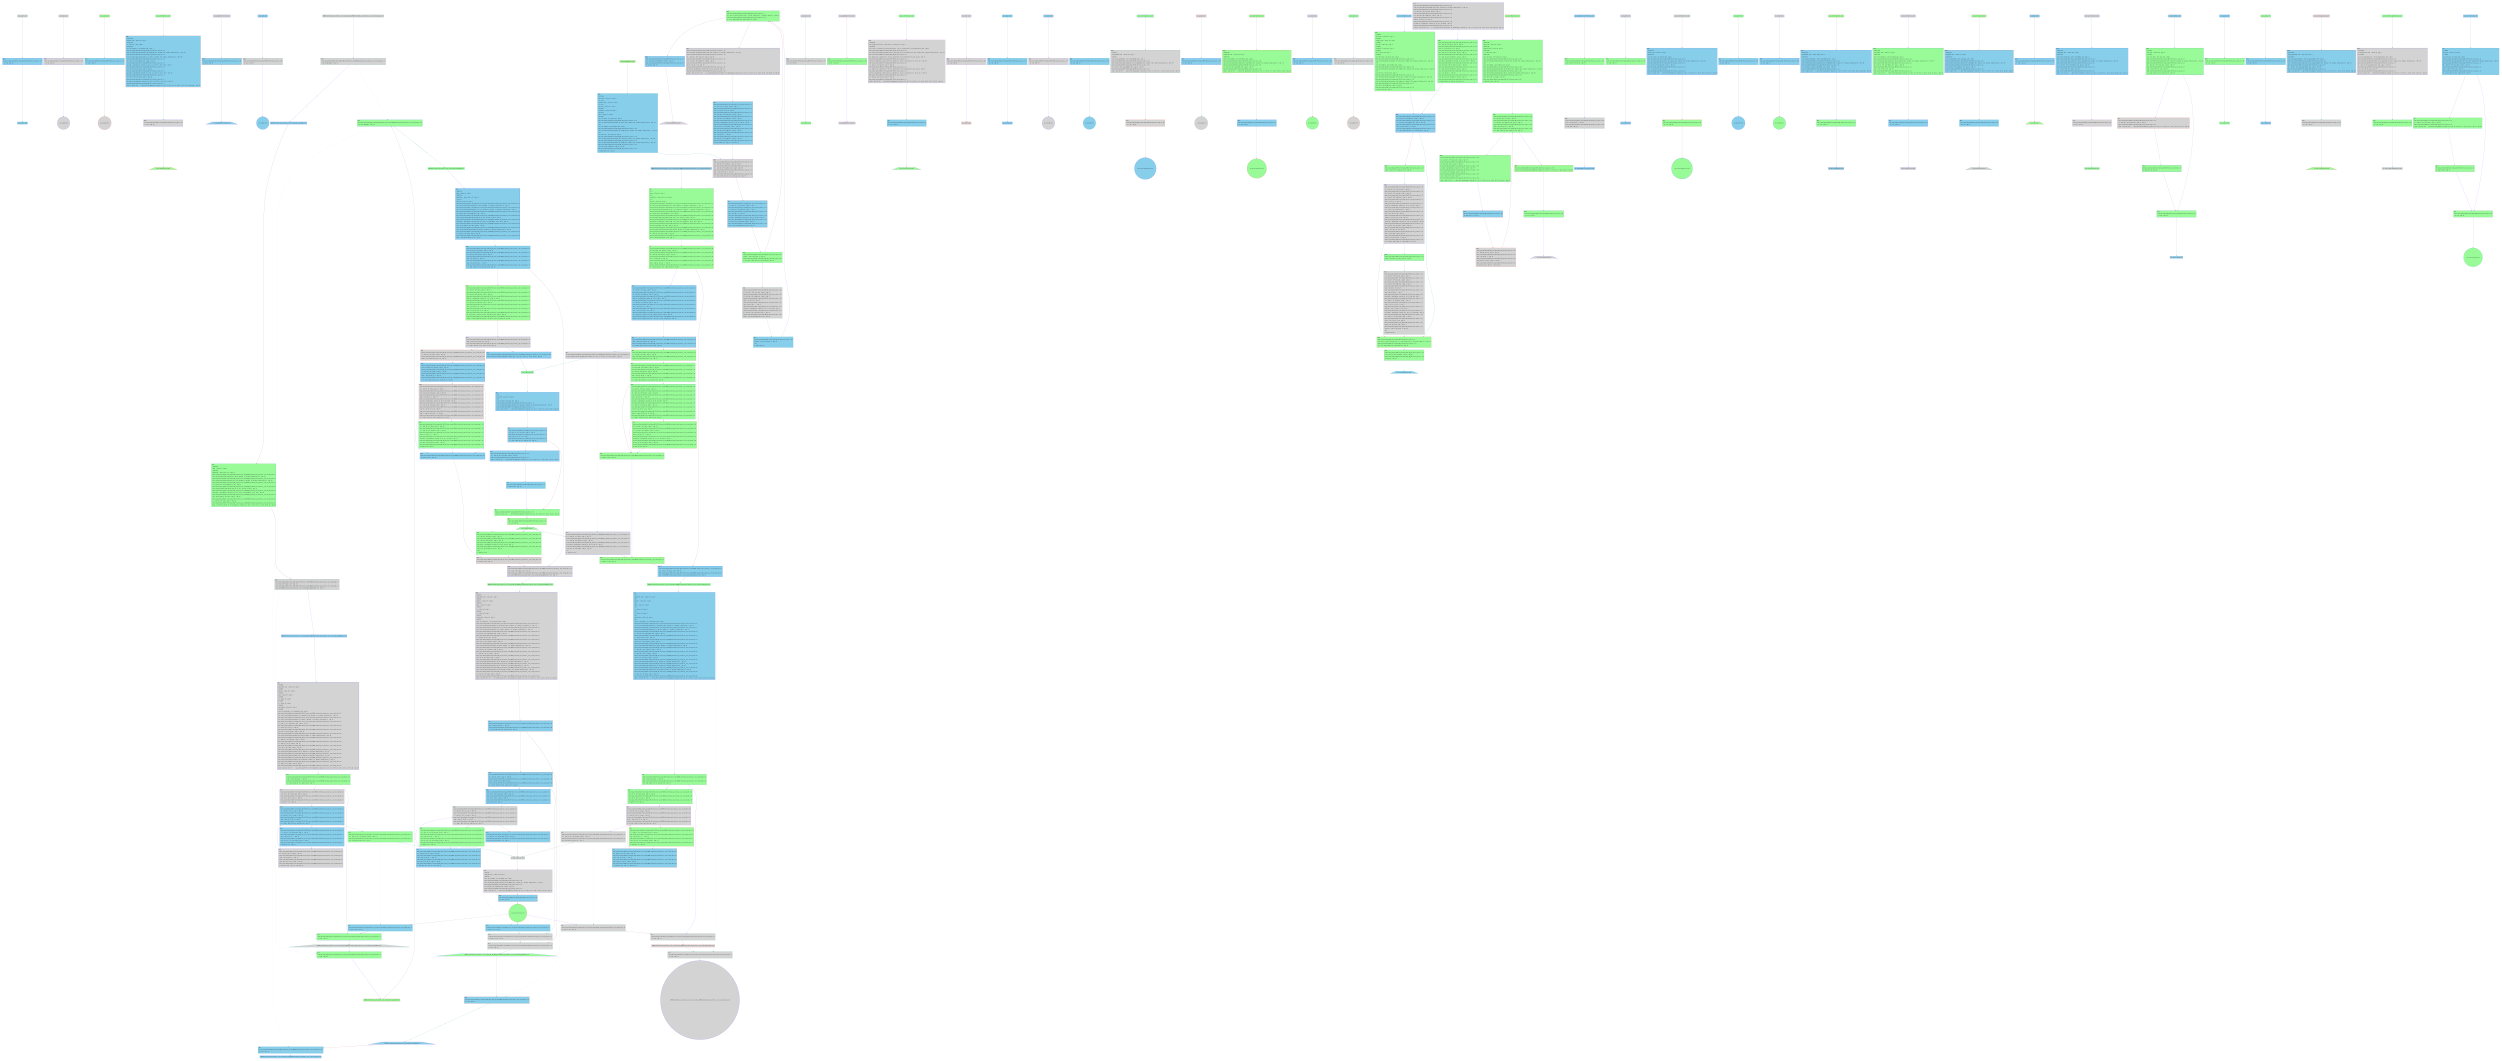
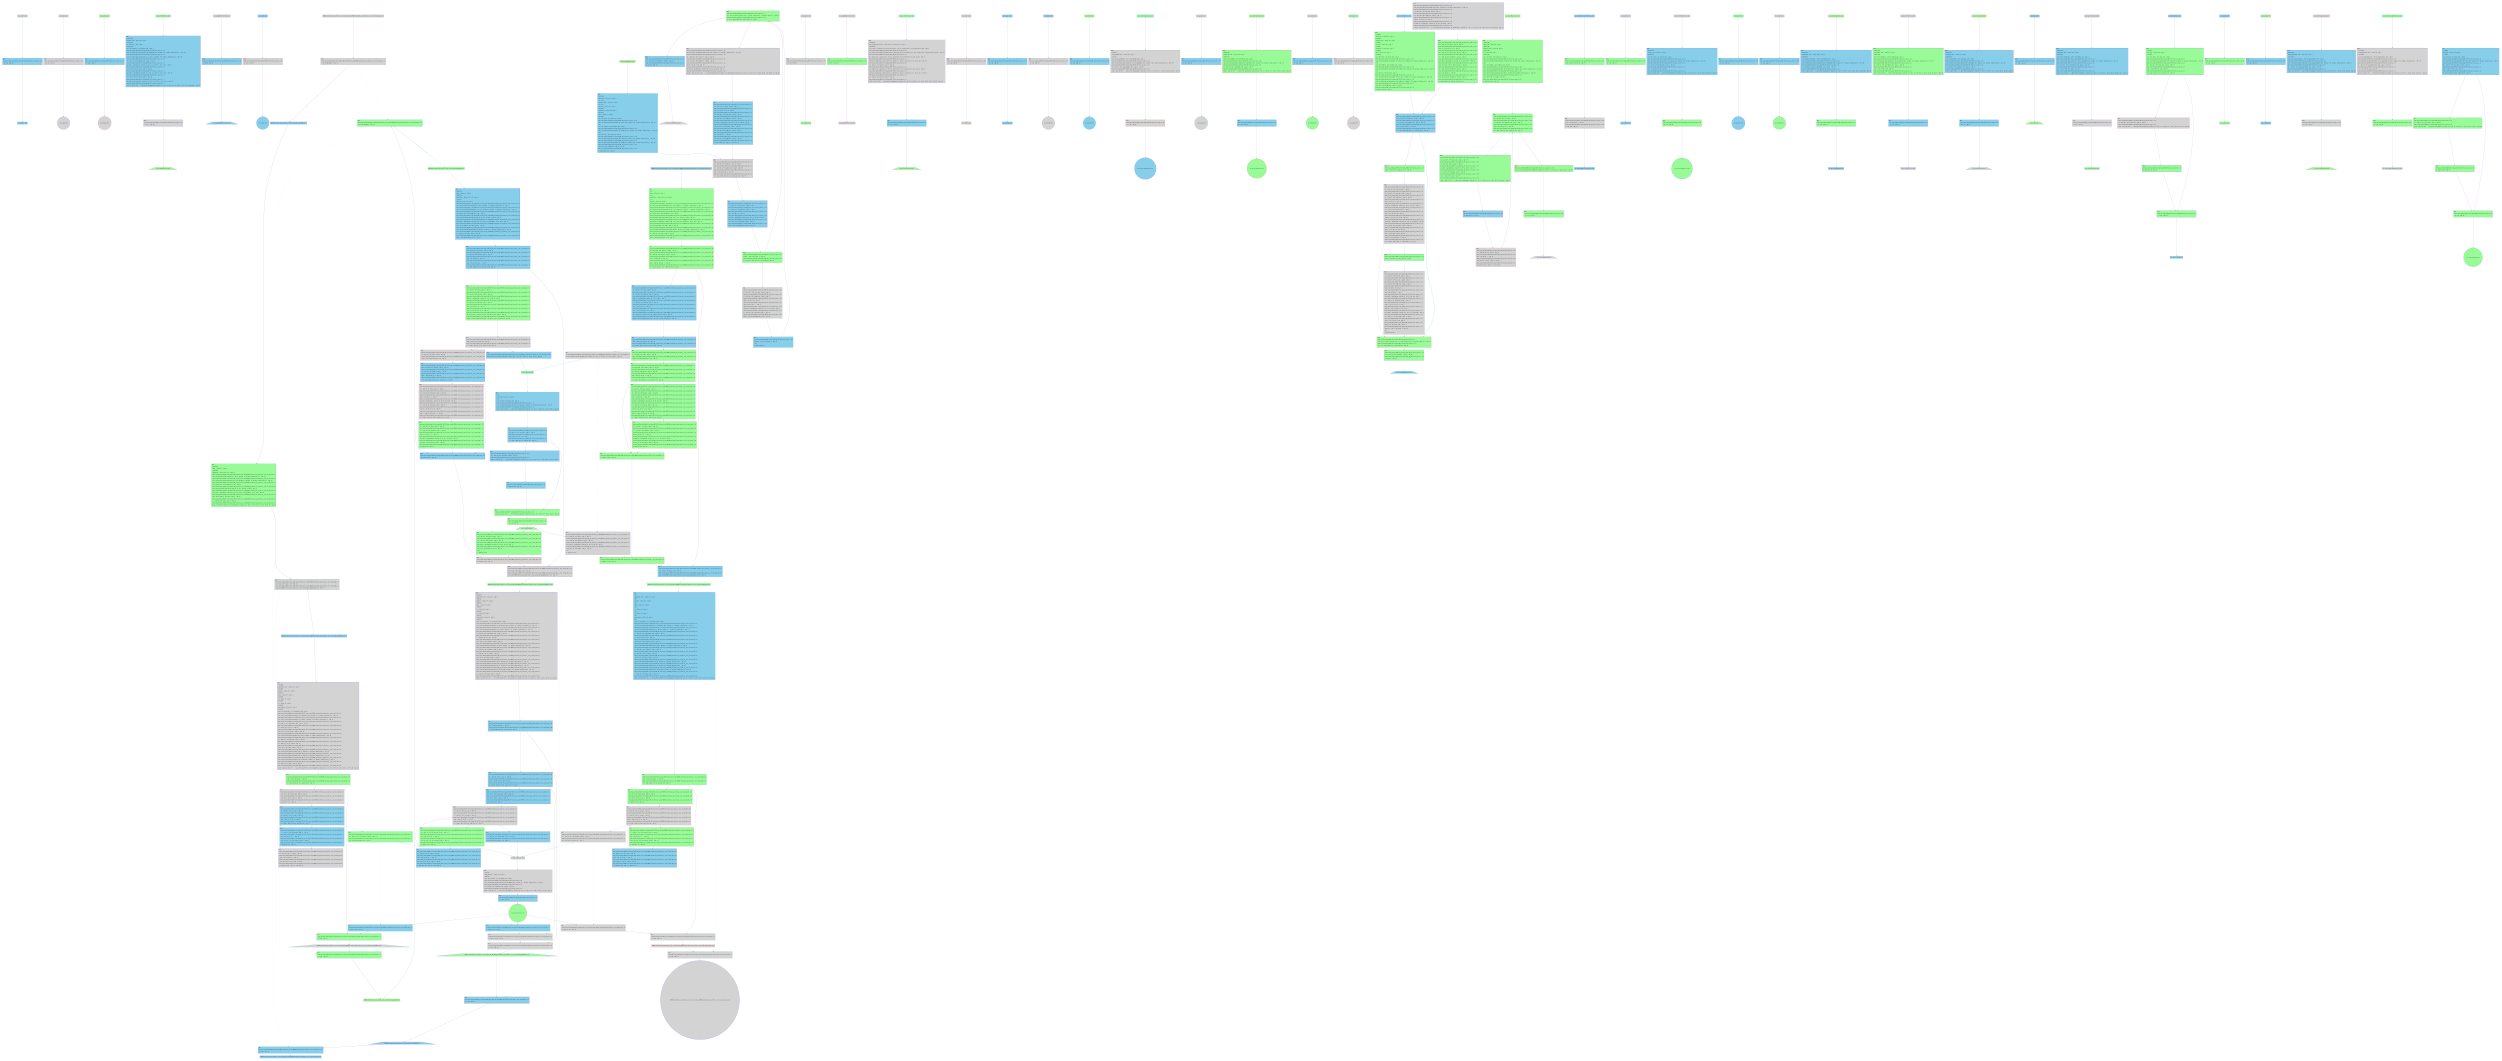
none -> (1089, 16)
(2471, 16) -> none
